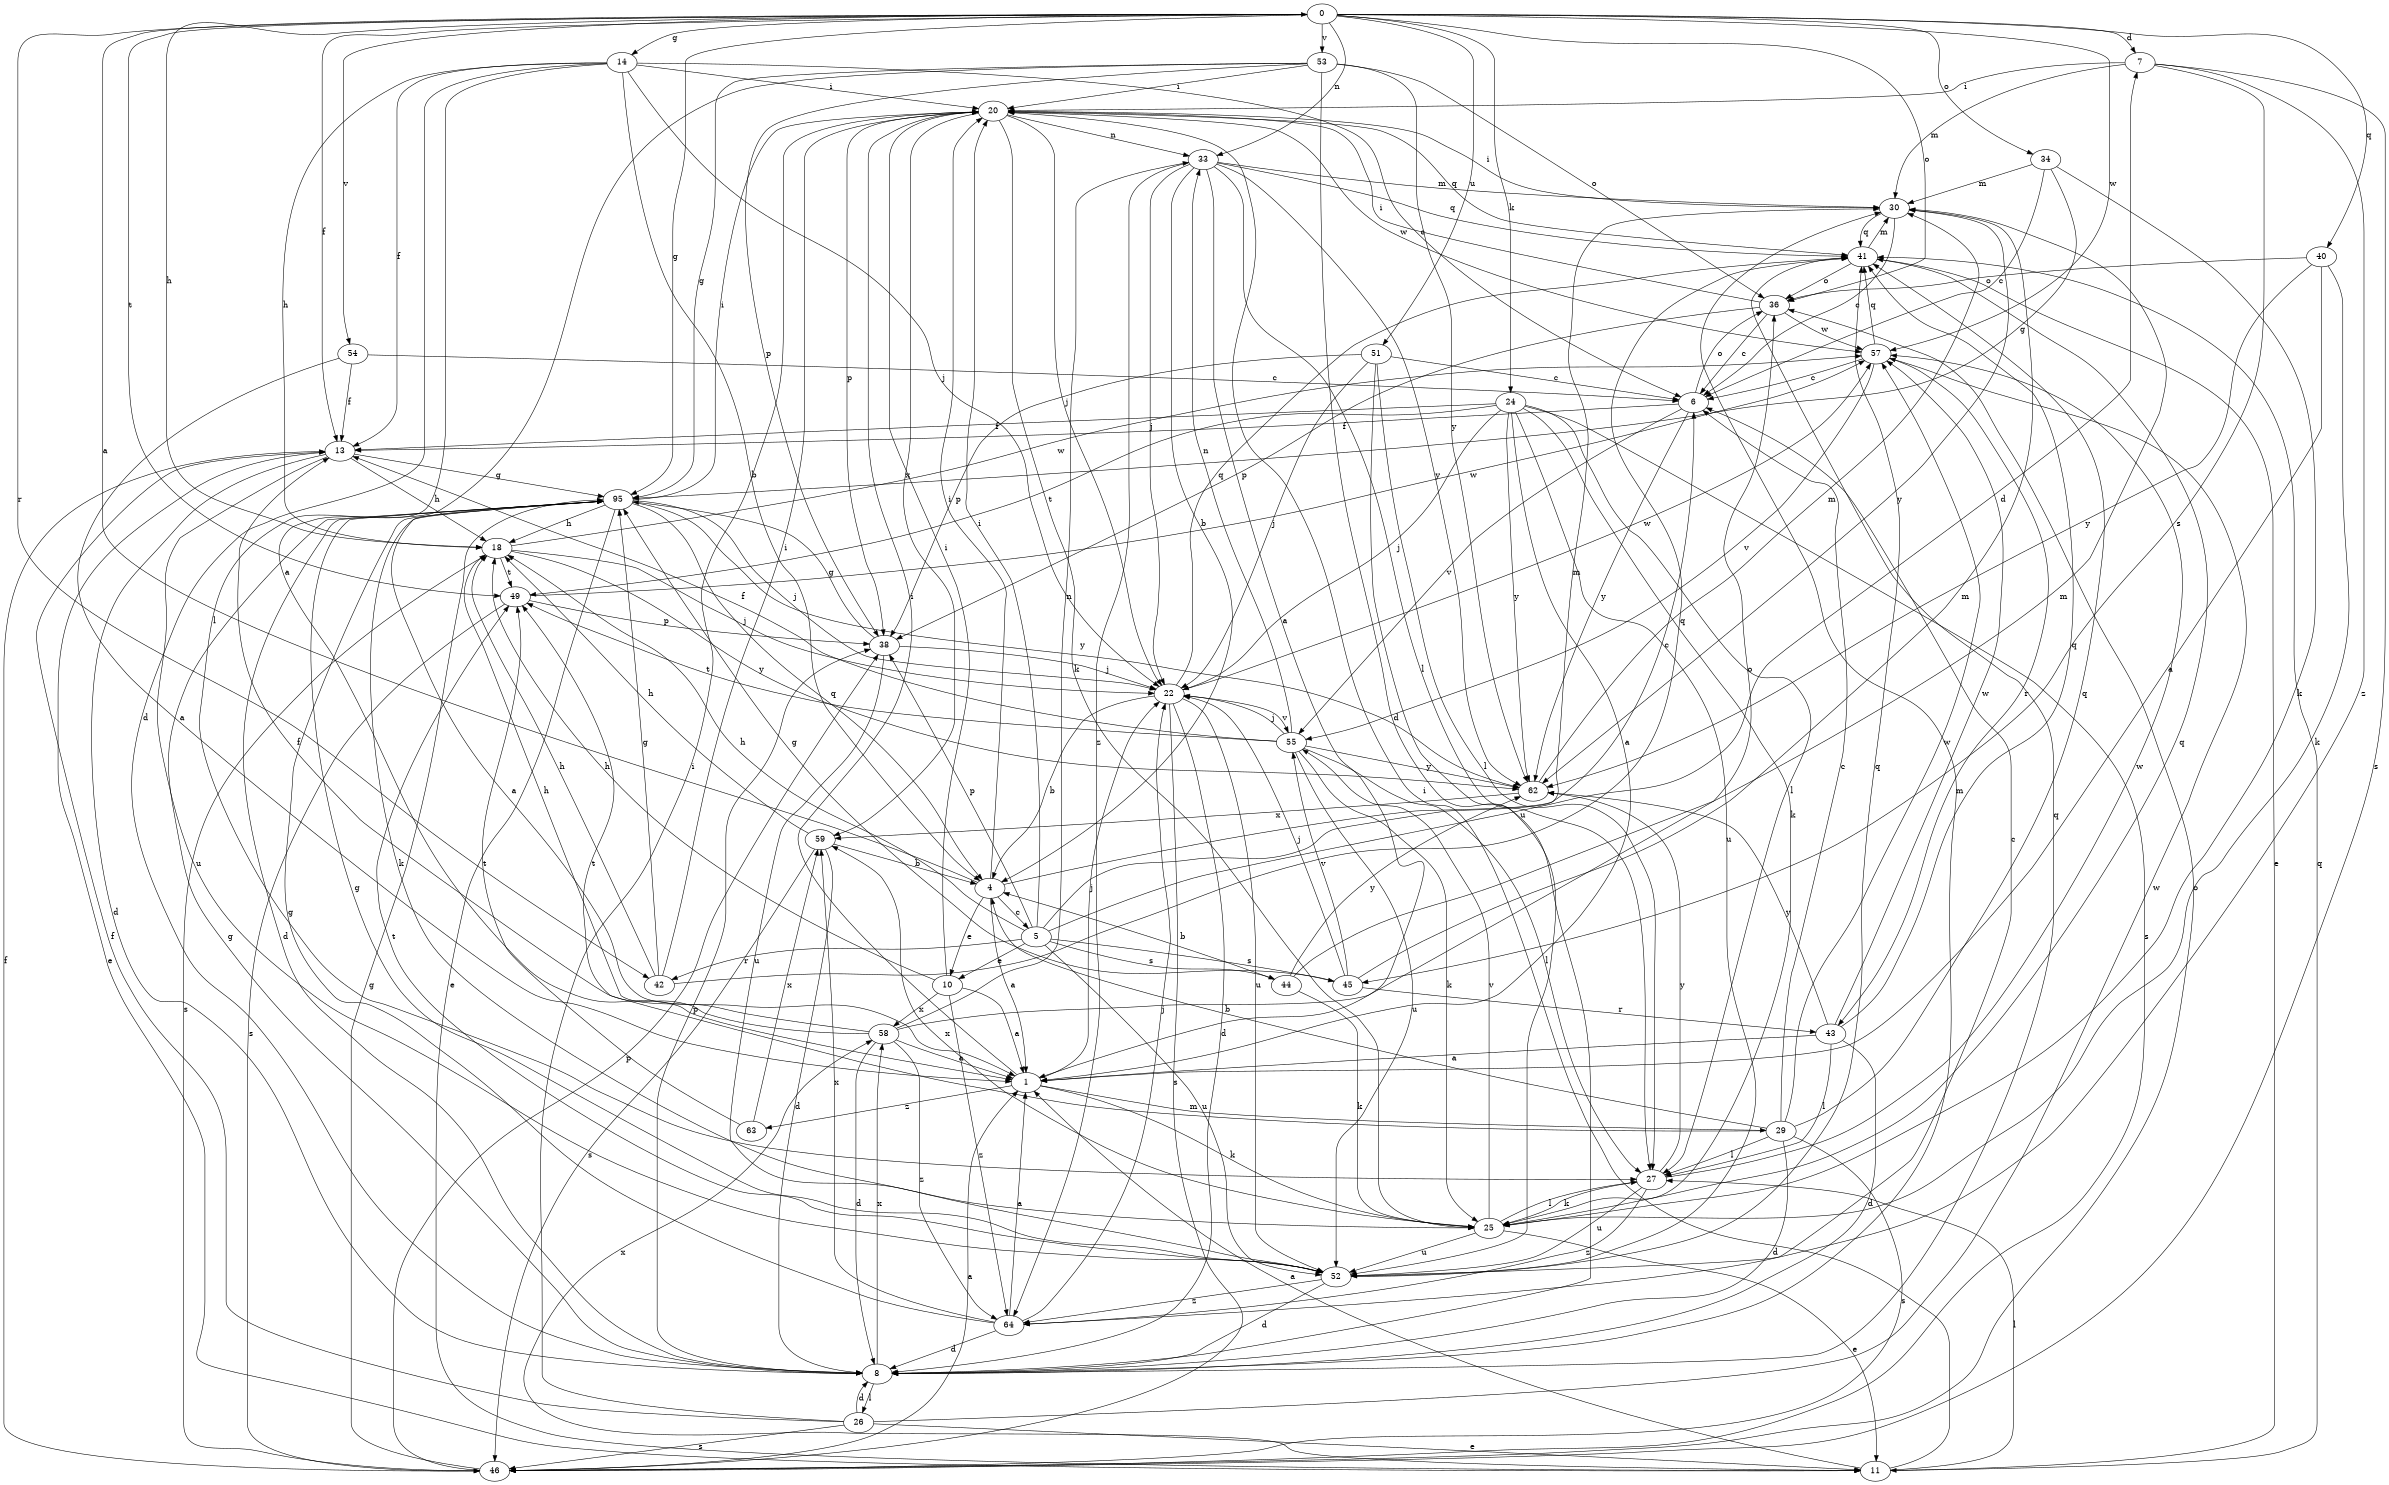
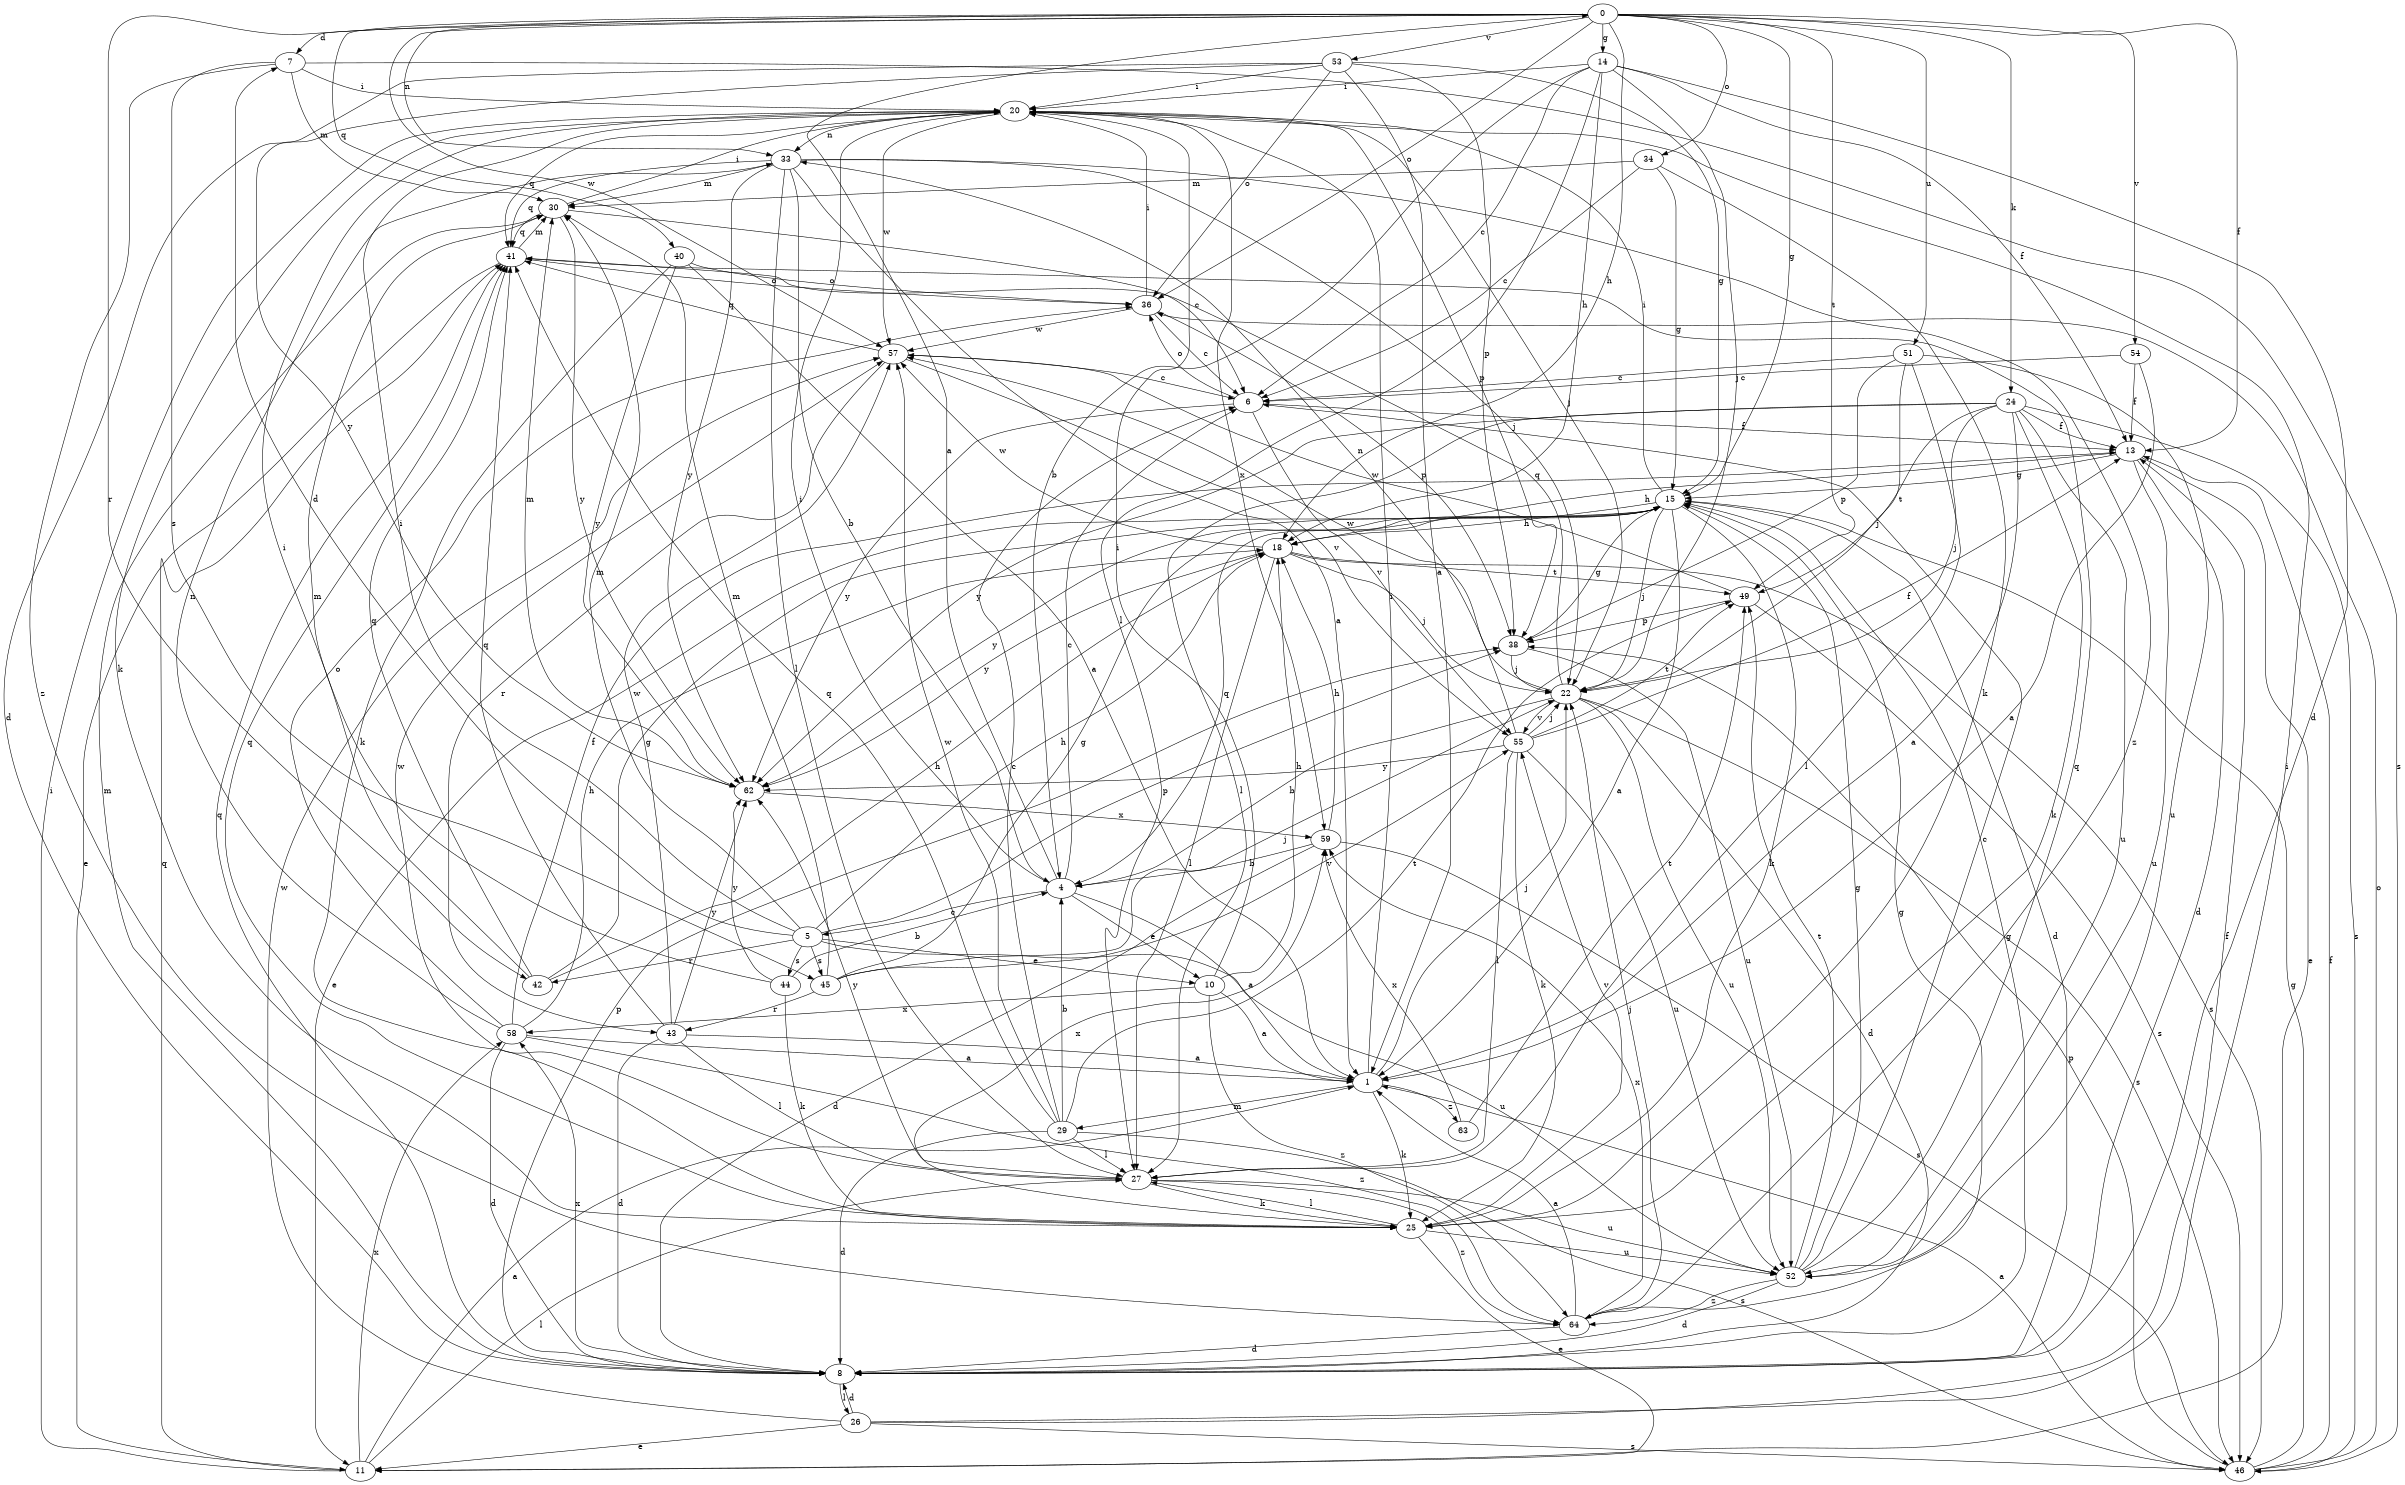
(618, 500) -> (1670, 500)
none -> (1188, 861)
